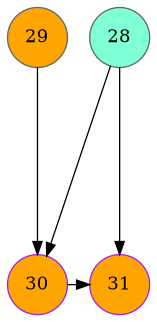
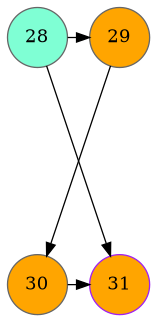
(81, 155) -> (72, 37)
(37, 285) -> (37, 285)
